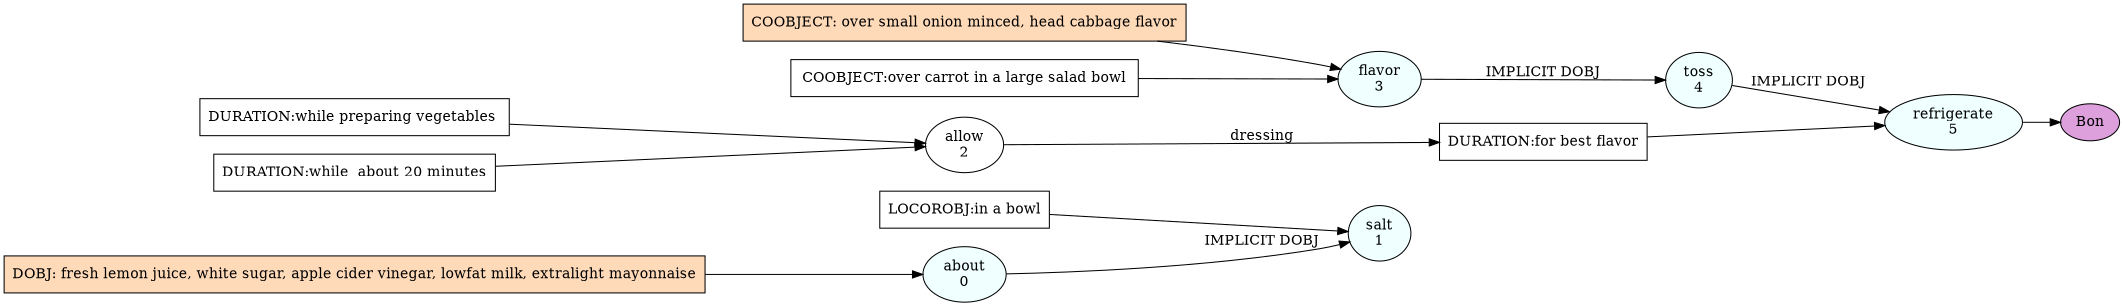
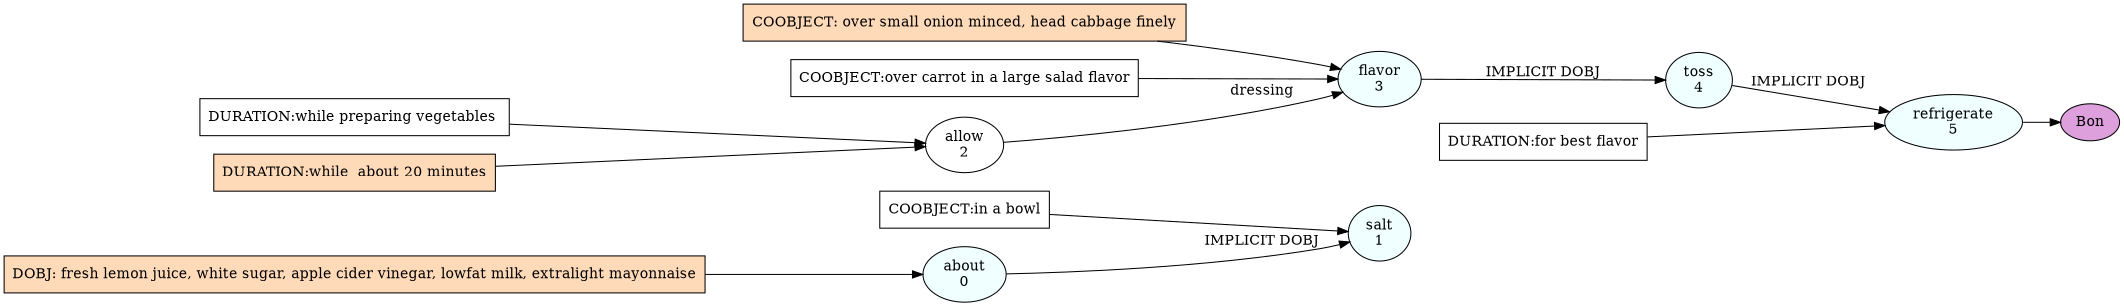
(965, 23) -> (965, 23)
(965, 78) -> (965, 78)
(1216, 144) -> (1169, 125)
(355, 173) -> (355, 173)
(965, 210) -> (965, 210)
